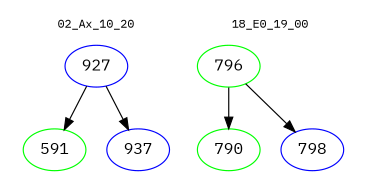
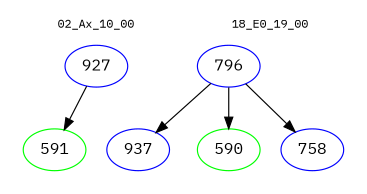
(96, 25) -> (96, 25)
(229, 66) -> (229, 66)
(115, 103) -> (196, 97)
(229, 150) -> (229, 150)
(312, 150) -> (312, 150)
